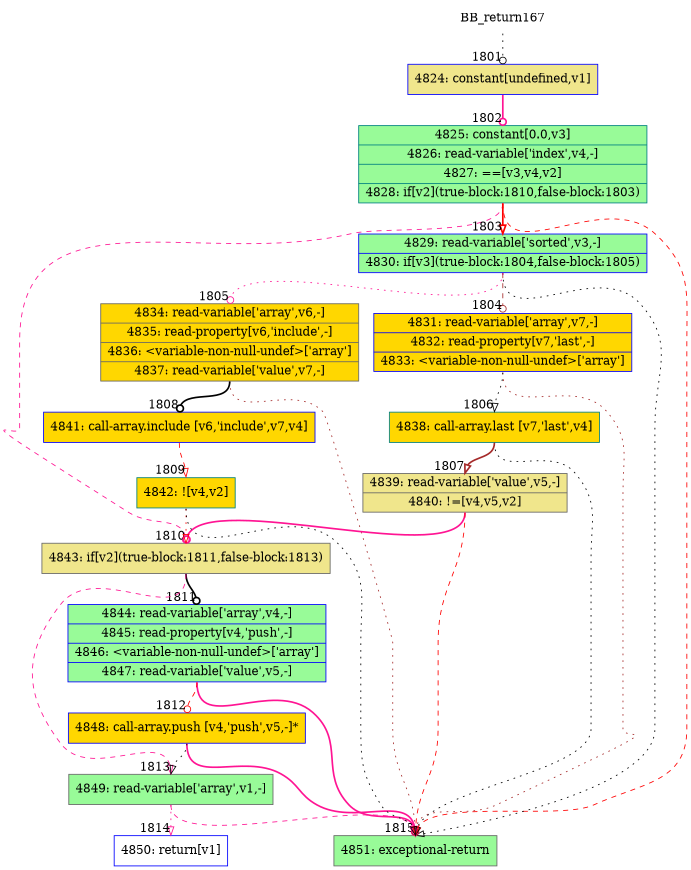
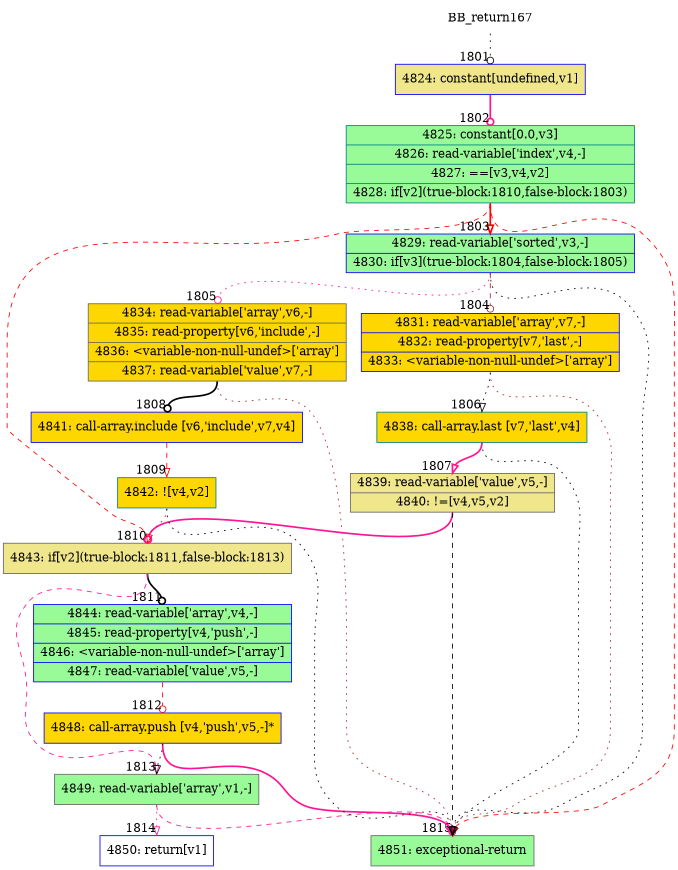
(80, 251) -> (92, 246)
(484, 456) -> (471, 456)
(438, 669) -> (452, 670)
(325, 729) -> none
